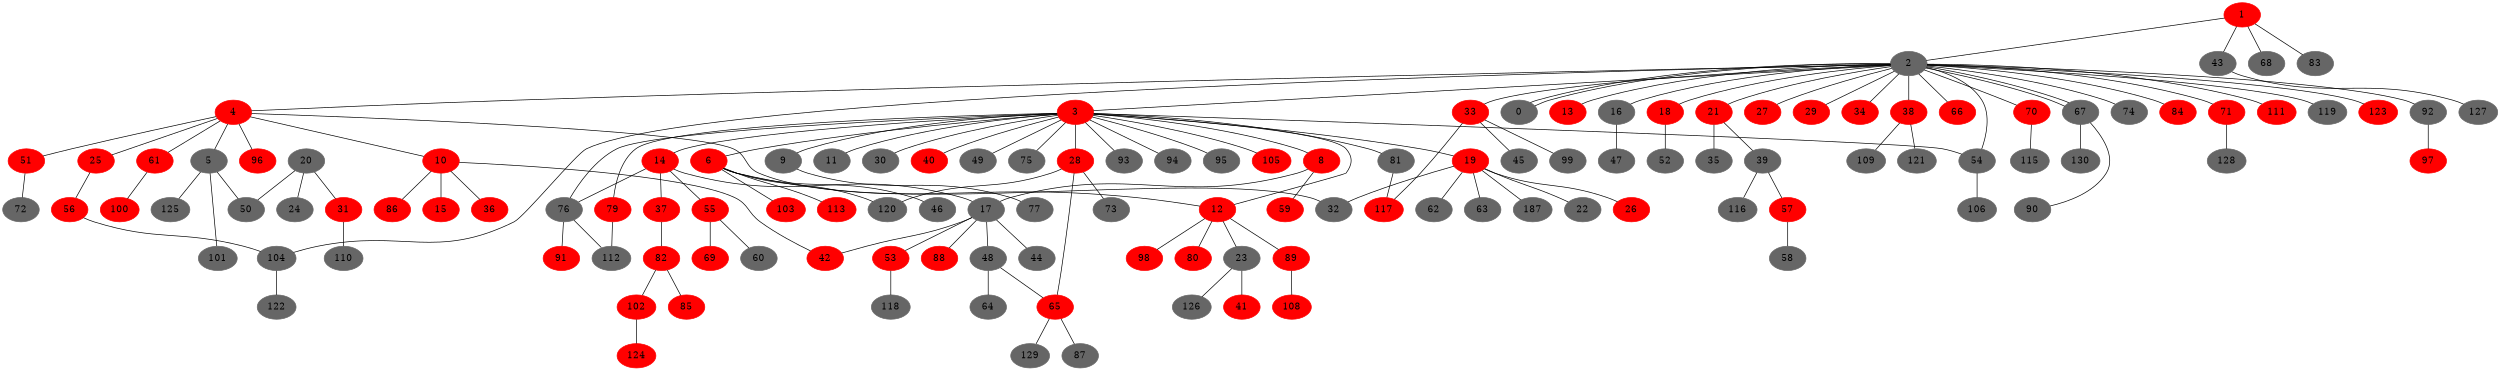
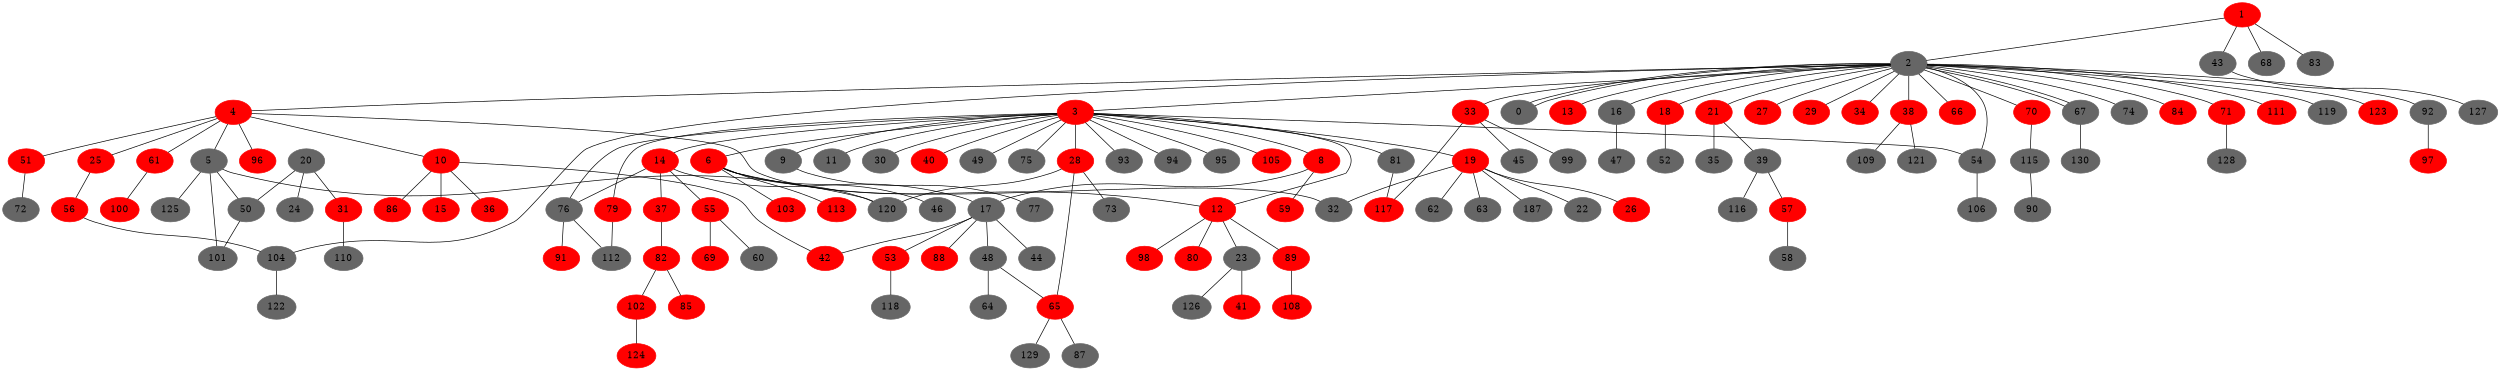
(2103, 177) -> (2031, 185)
none -> (531, 188)
none -> (232, 234)
